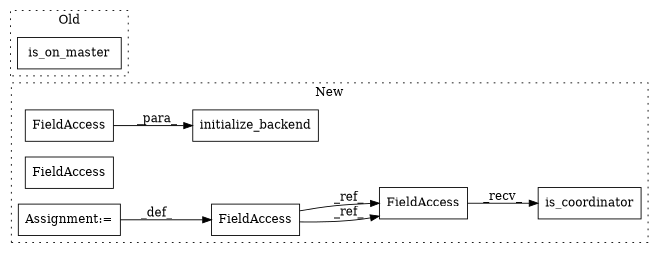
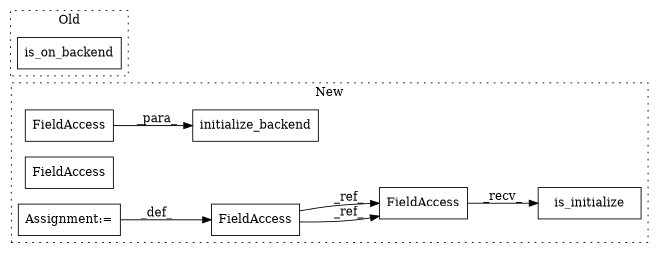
(69, 53) -> (69, 53)
(590, 203) -> (590, 203)
